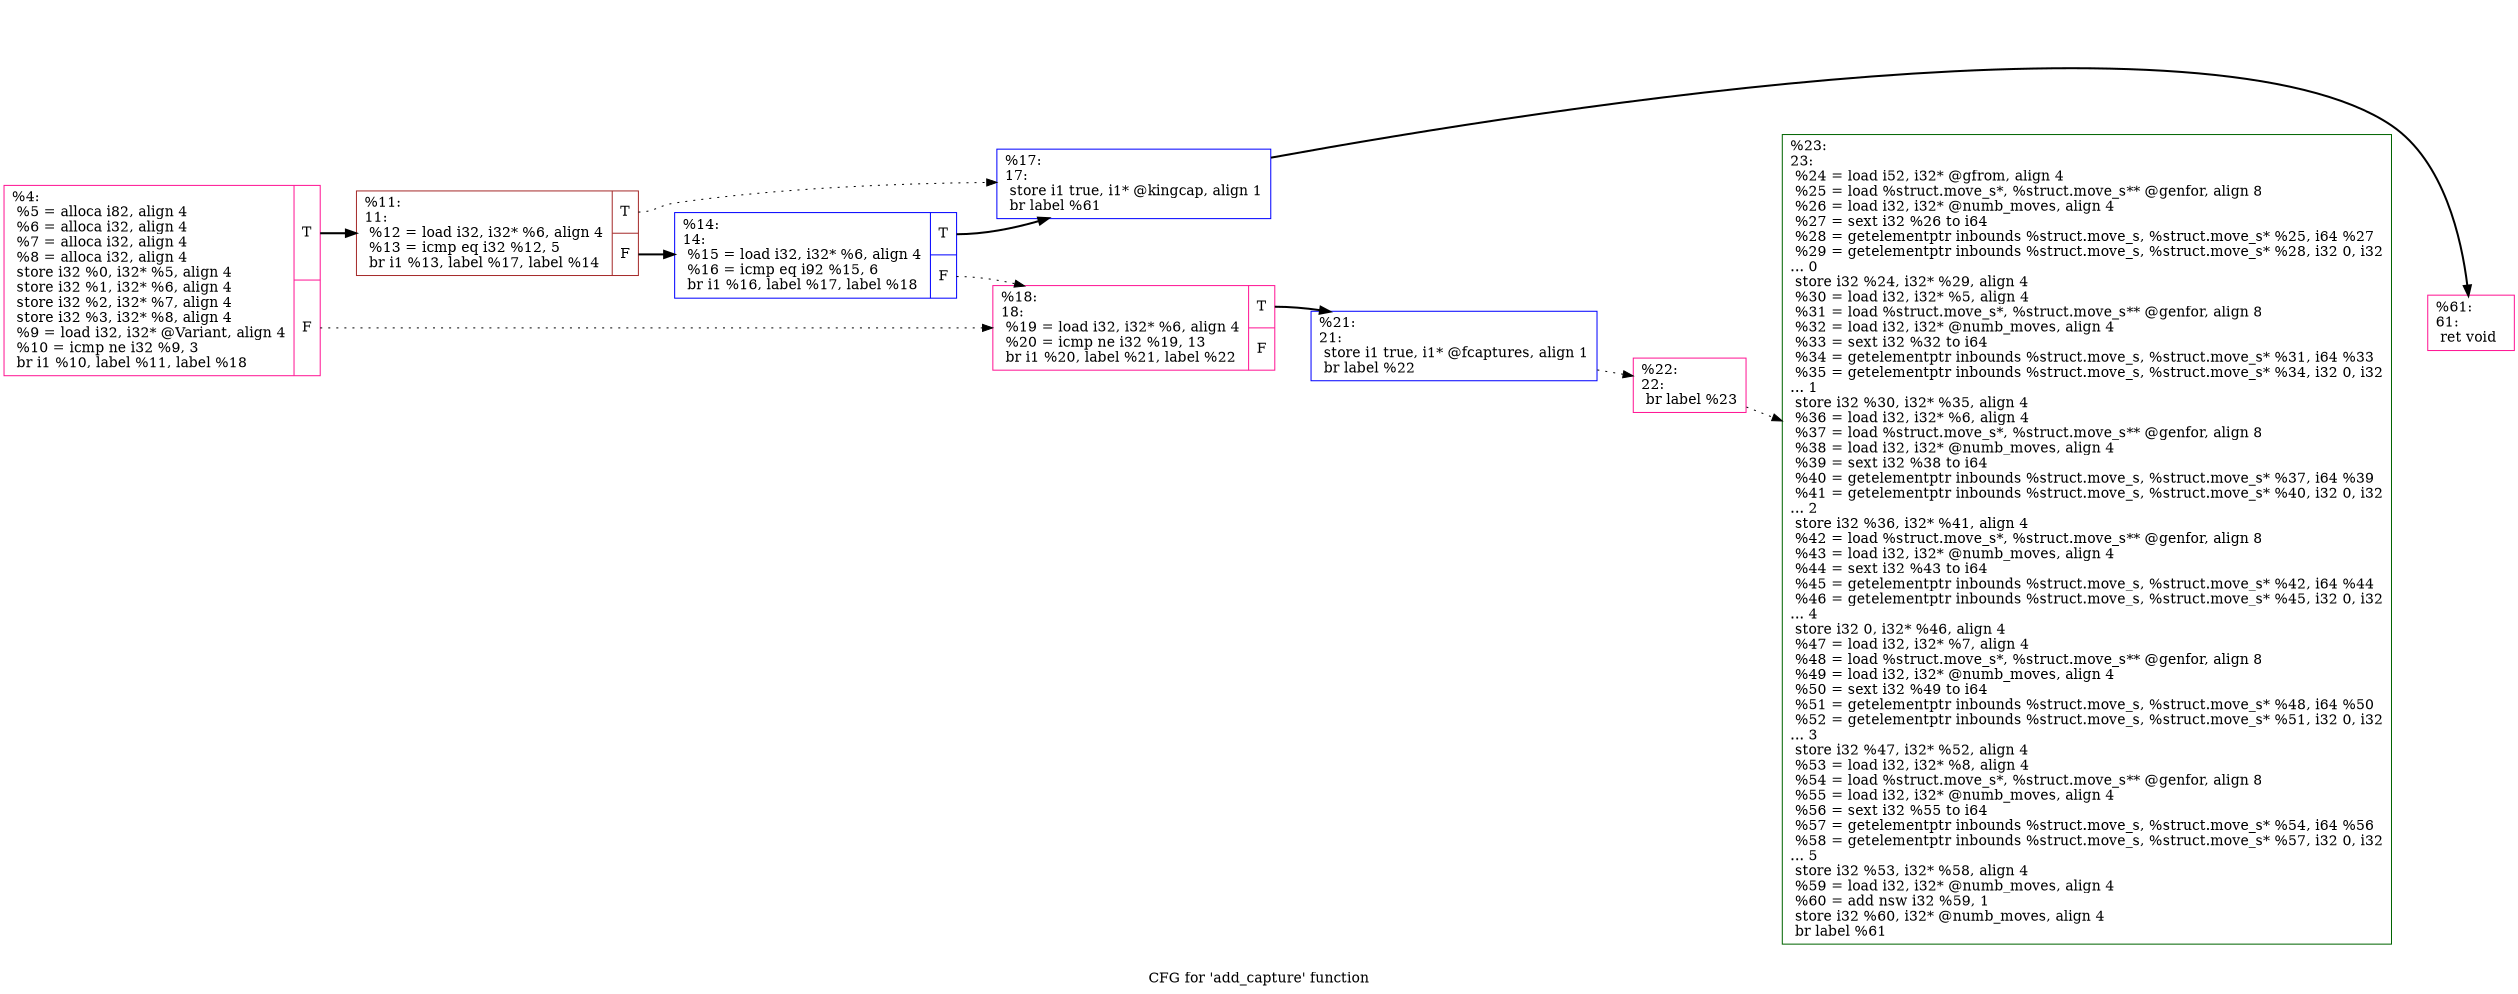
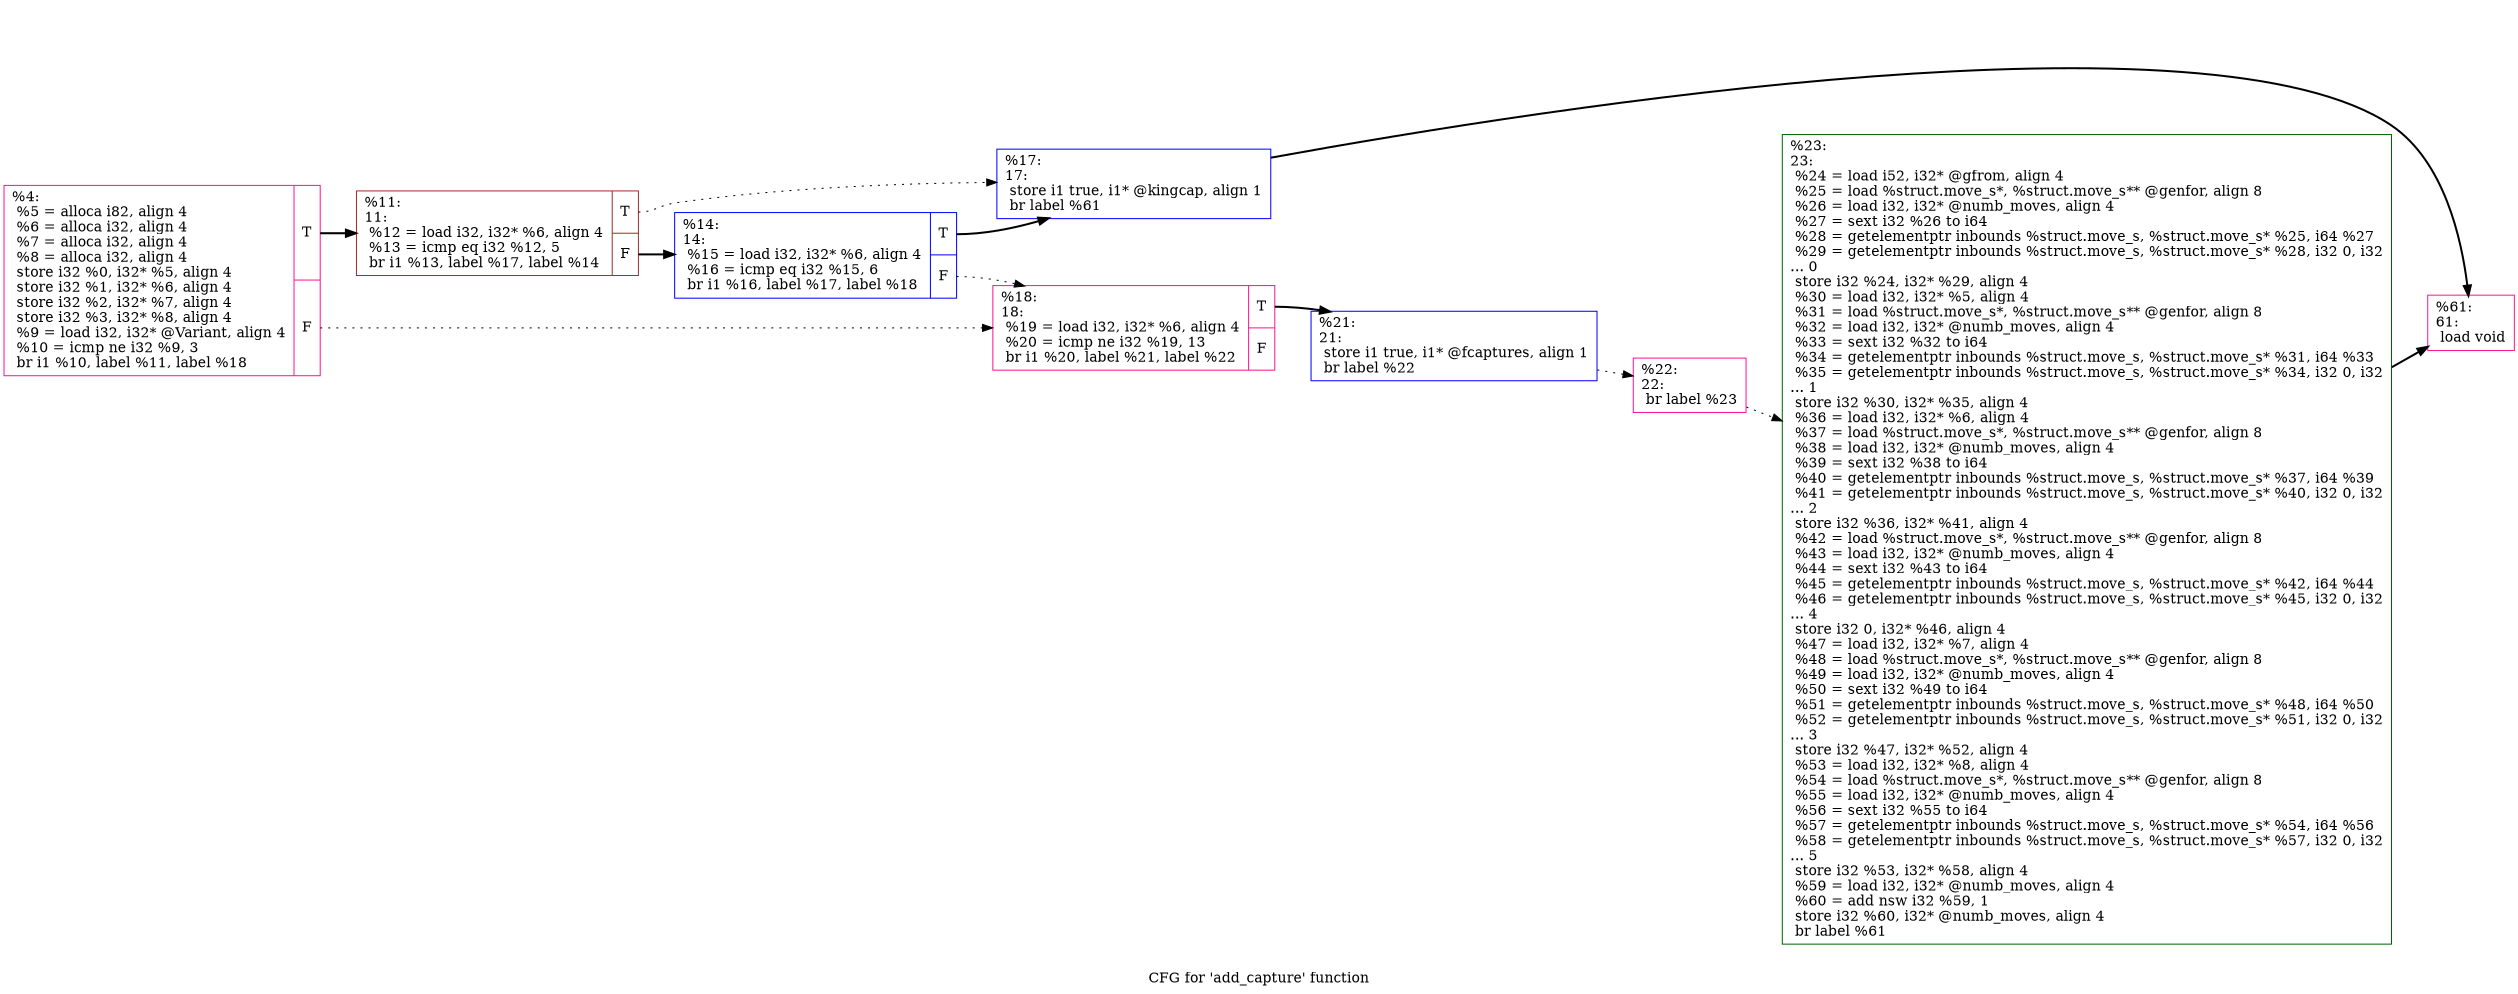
(781, 270) -> (781, 270)
(2467, 337) -> (2471, 337)
none -> (2405, 360)
